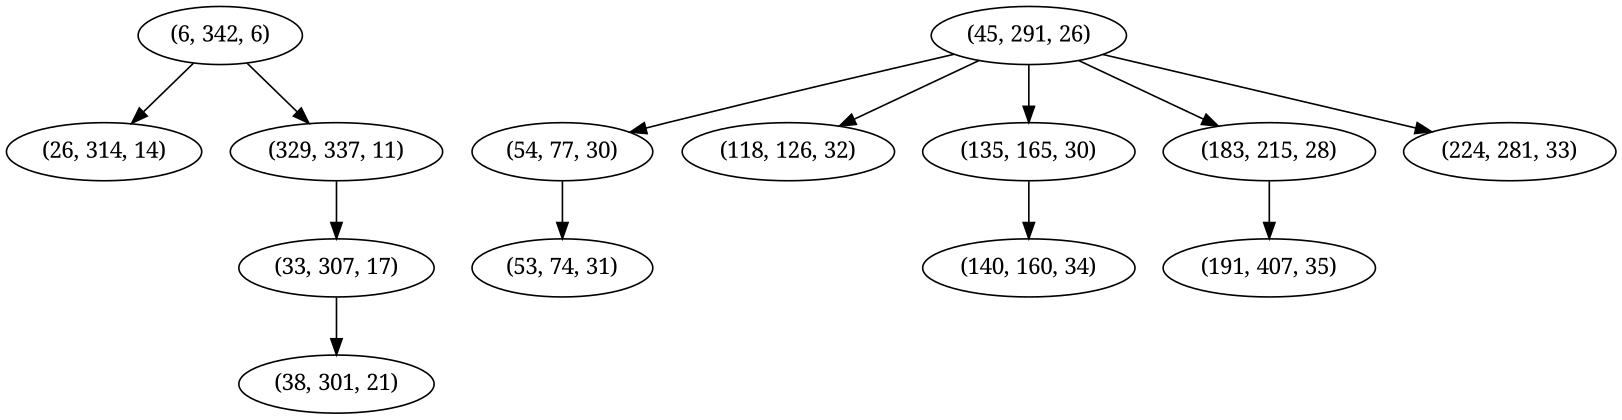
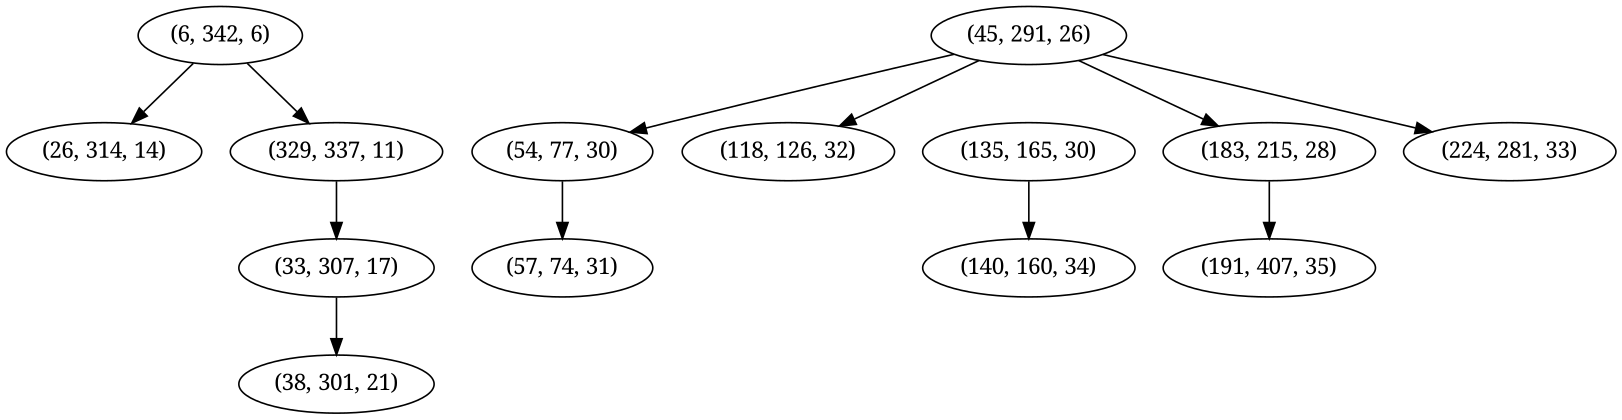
(1029, 86) -> none
(562, 268) -> (562, 268)
